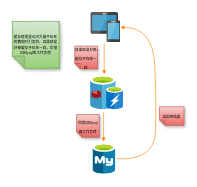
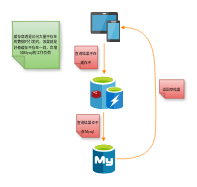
(86, 57) -> (86, 57)
(172, 116) -> (172, 89)
(88, 126) -> (88, 126)
